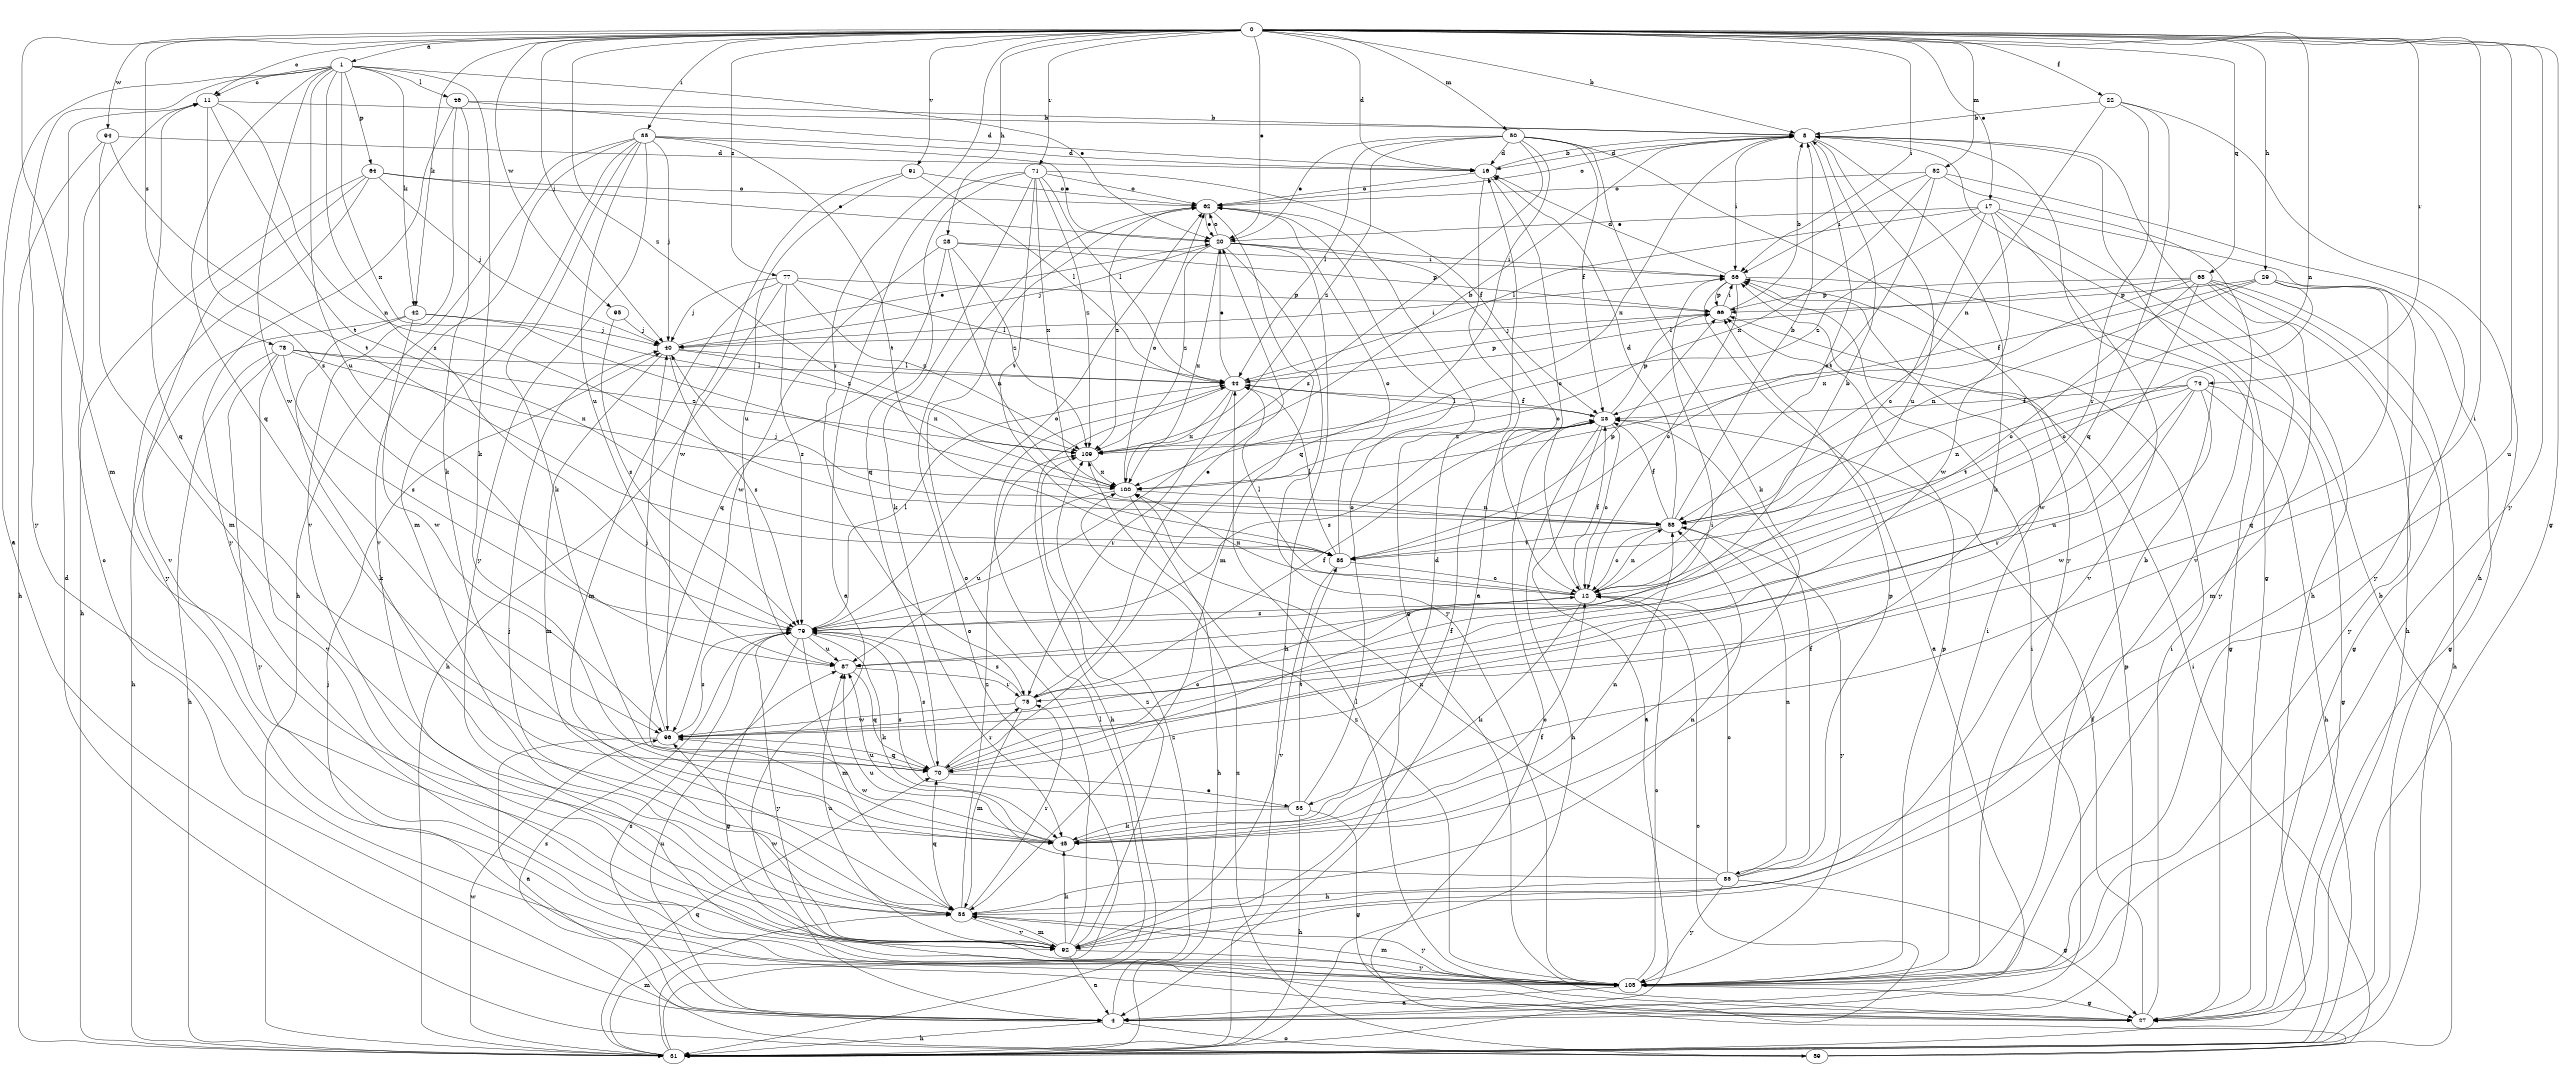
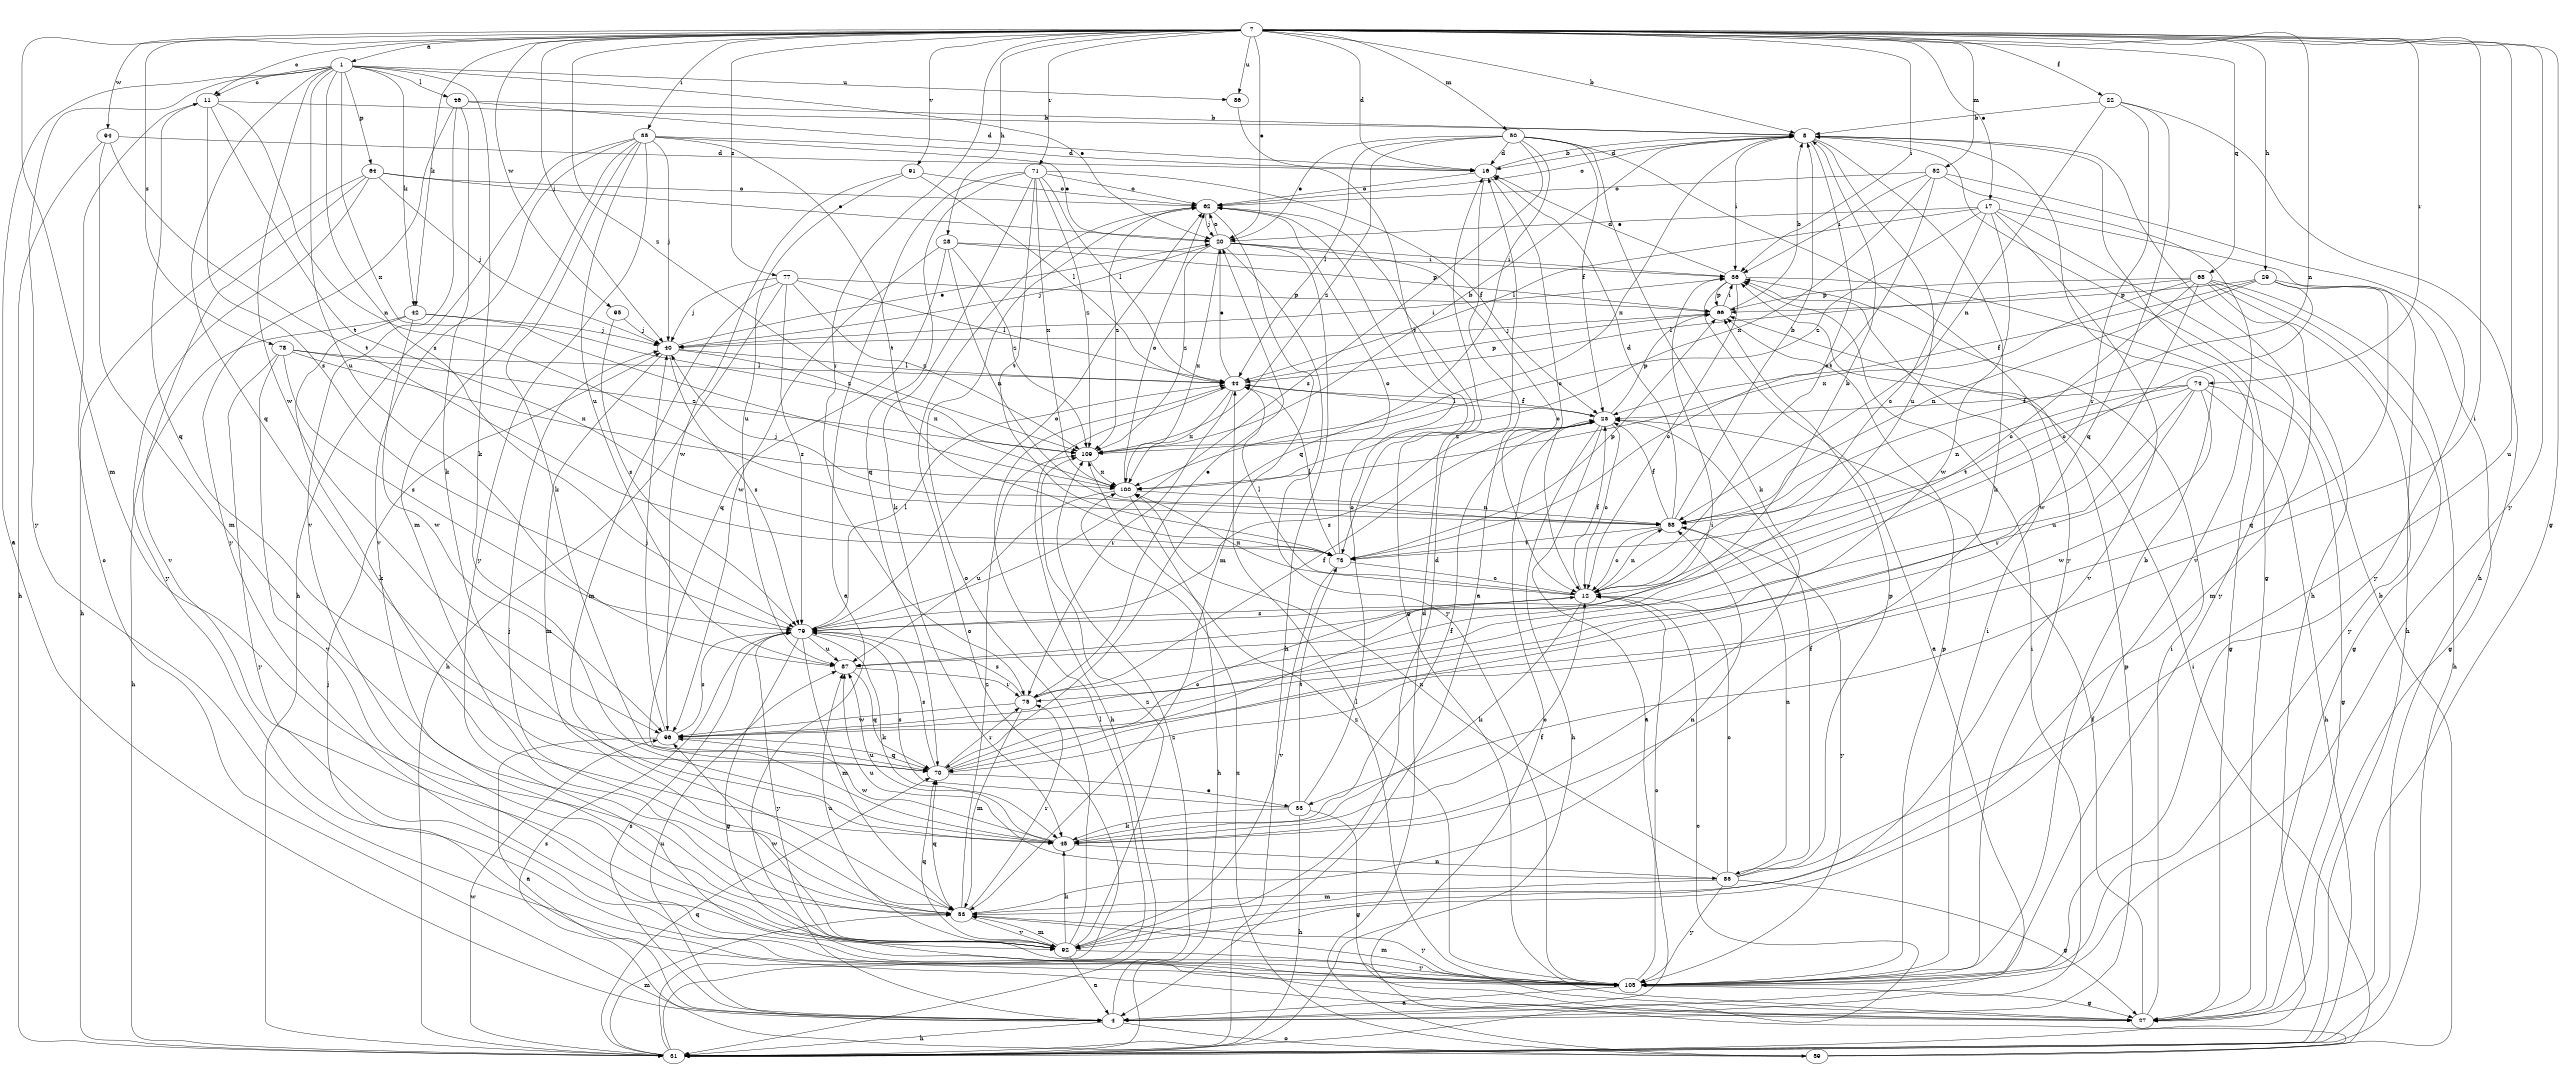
(1252, 30) -> (1252, 30)
none -> (1238, 100)
(1209, 224) -> (1209, 224)
(1340, 561) -> (1340, 561)
(1442, 794) -> (1378, 861)
(1327, 897) -> (1327, 897)
(188, 912) -> none
none -> (945, 920)
(534, 1016) -> (1403, 852)
